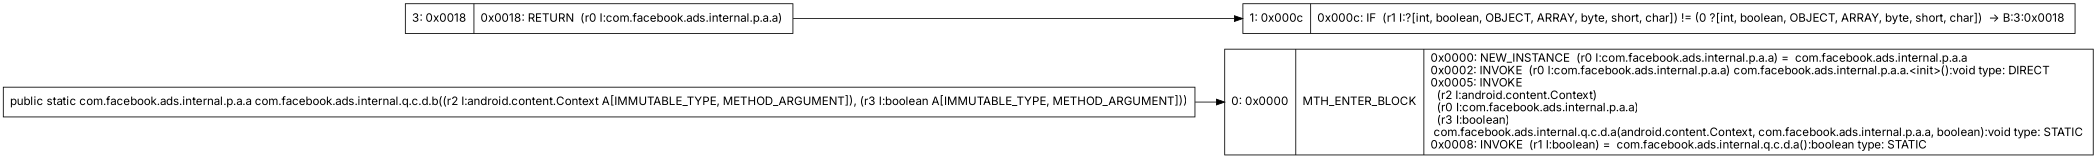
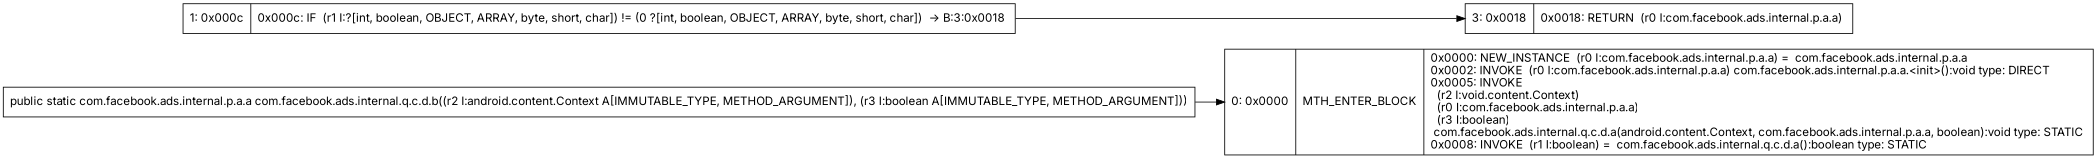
(1014, 19) -> (1236, 19)
(1514, 95) -> (1505, 95)
